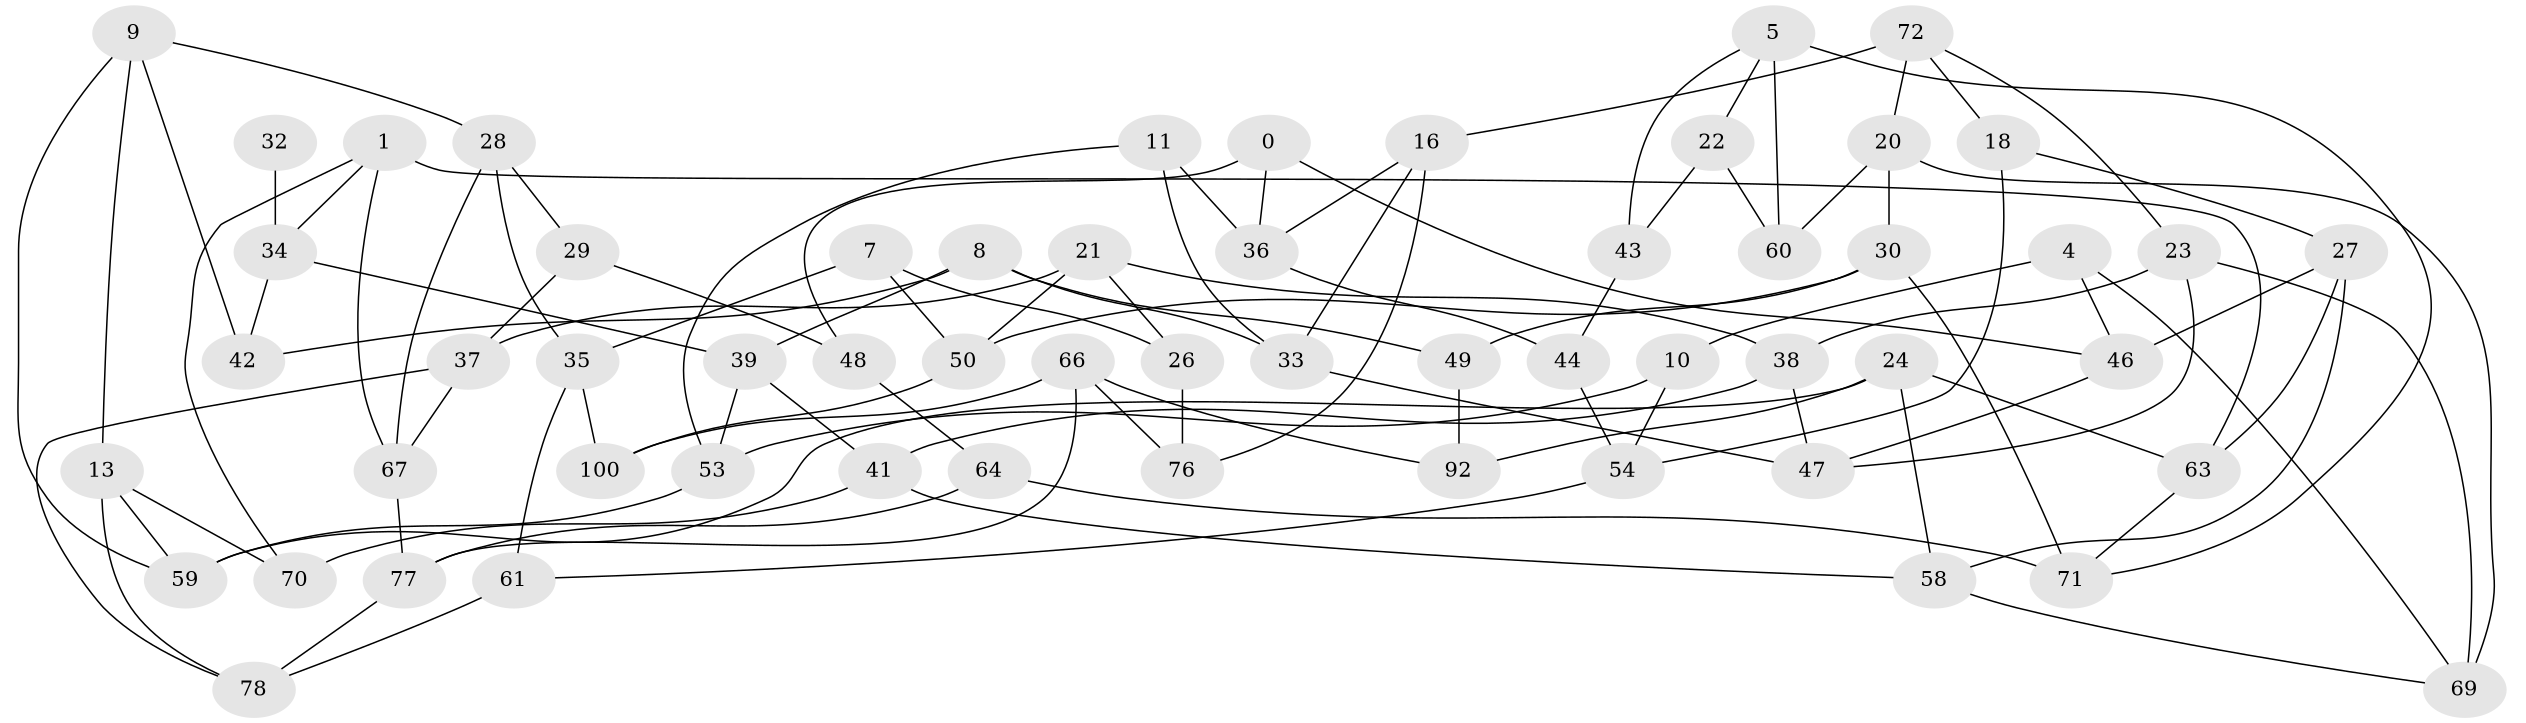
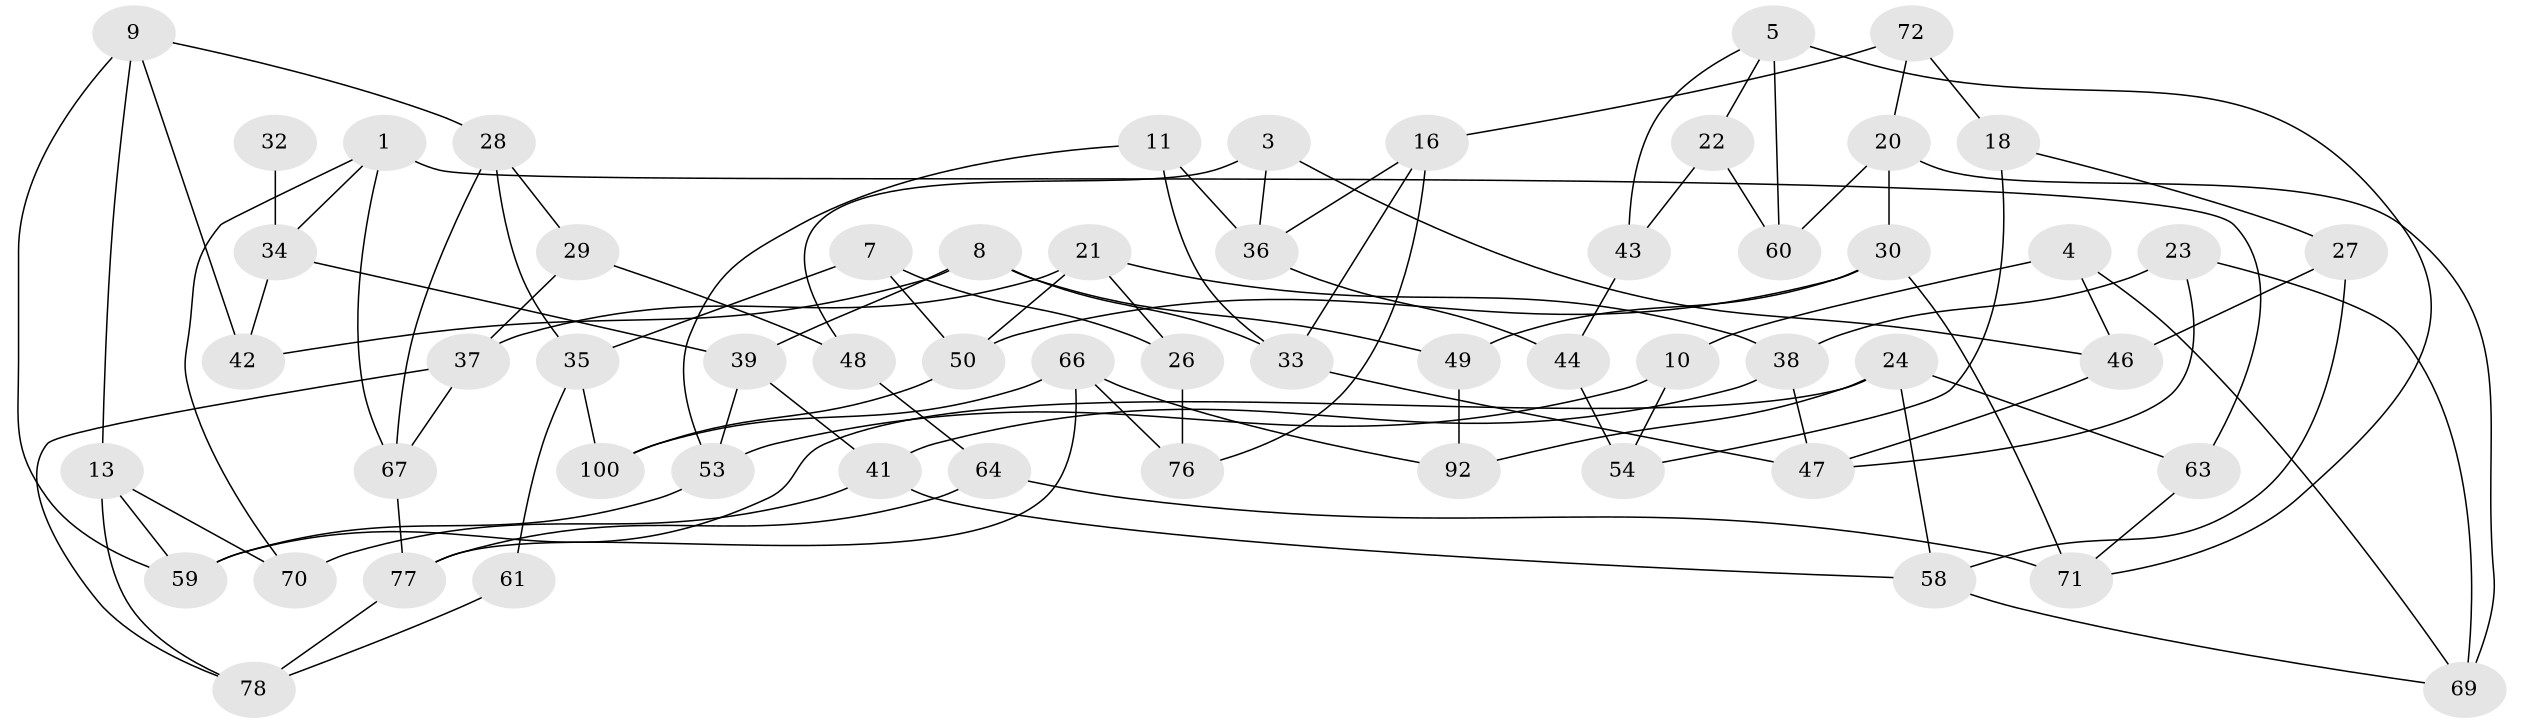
(2064, 125) -> none
(1269, 143) -> (1269, 143)
(2294, 373) -> none
(1072, 549) -> none
